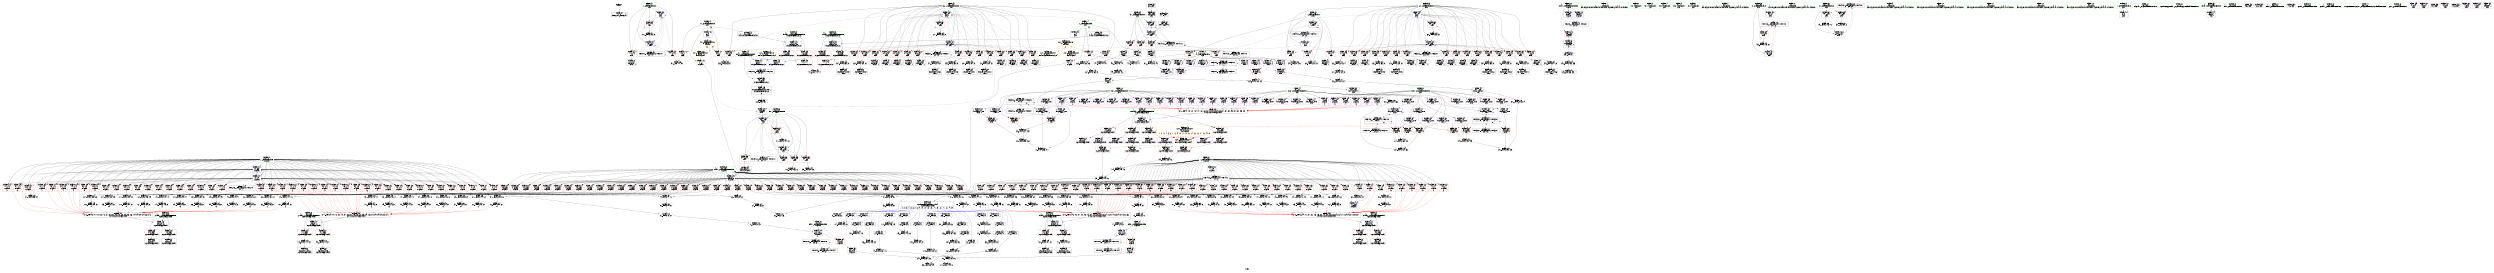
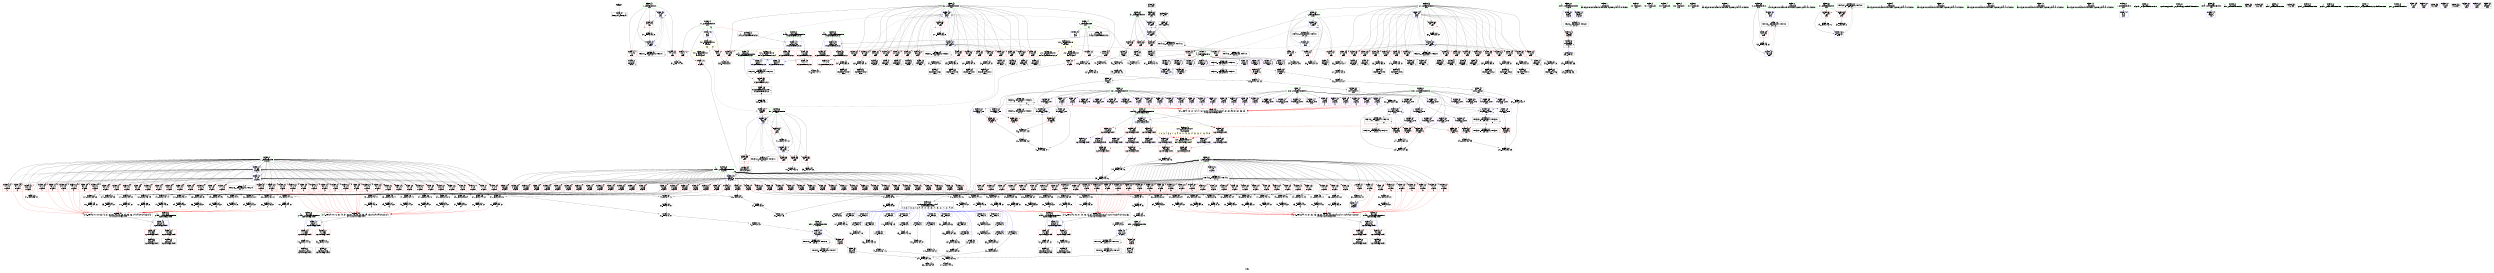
(653, 188) -> none
